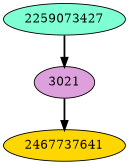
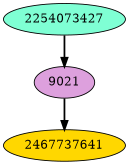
(64, 19) -> (64, 19)
(64, 82) -> (64, 82)
